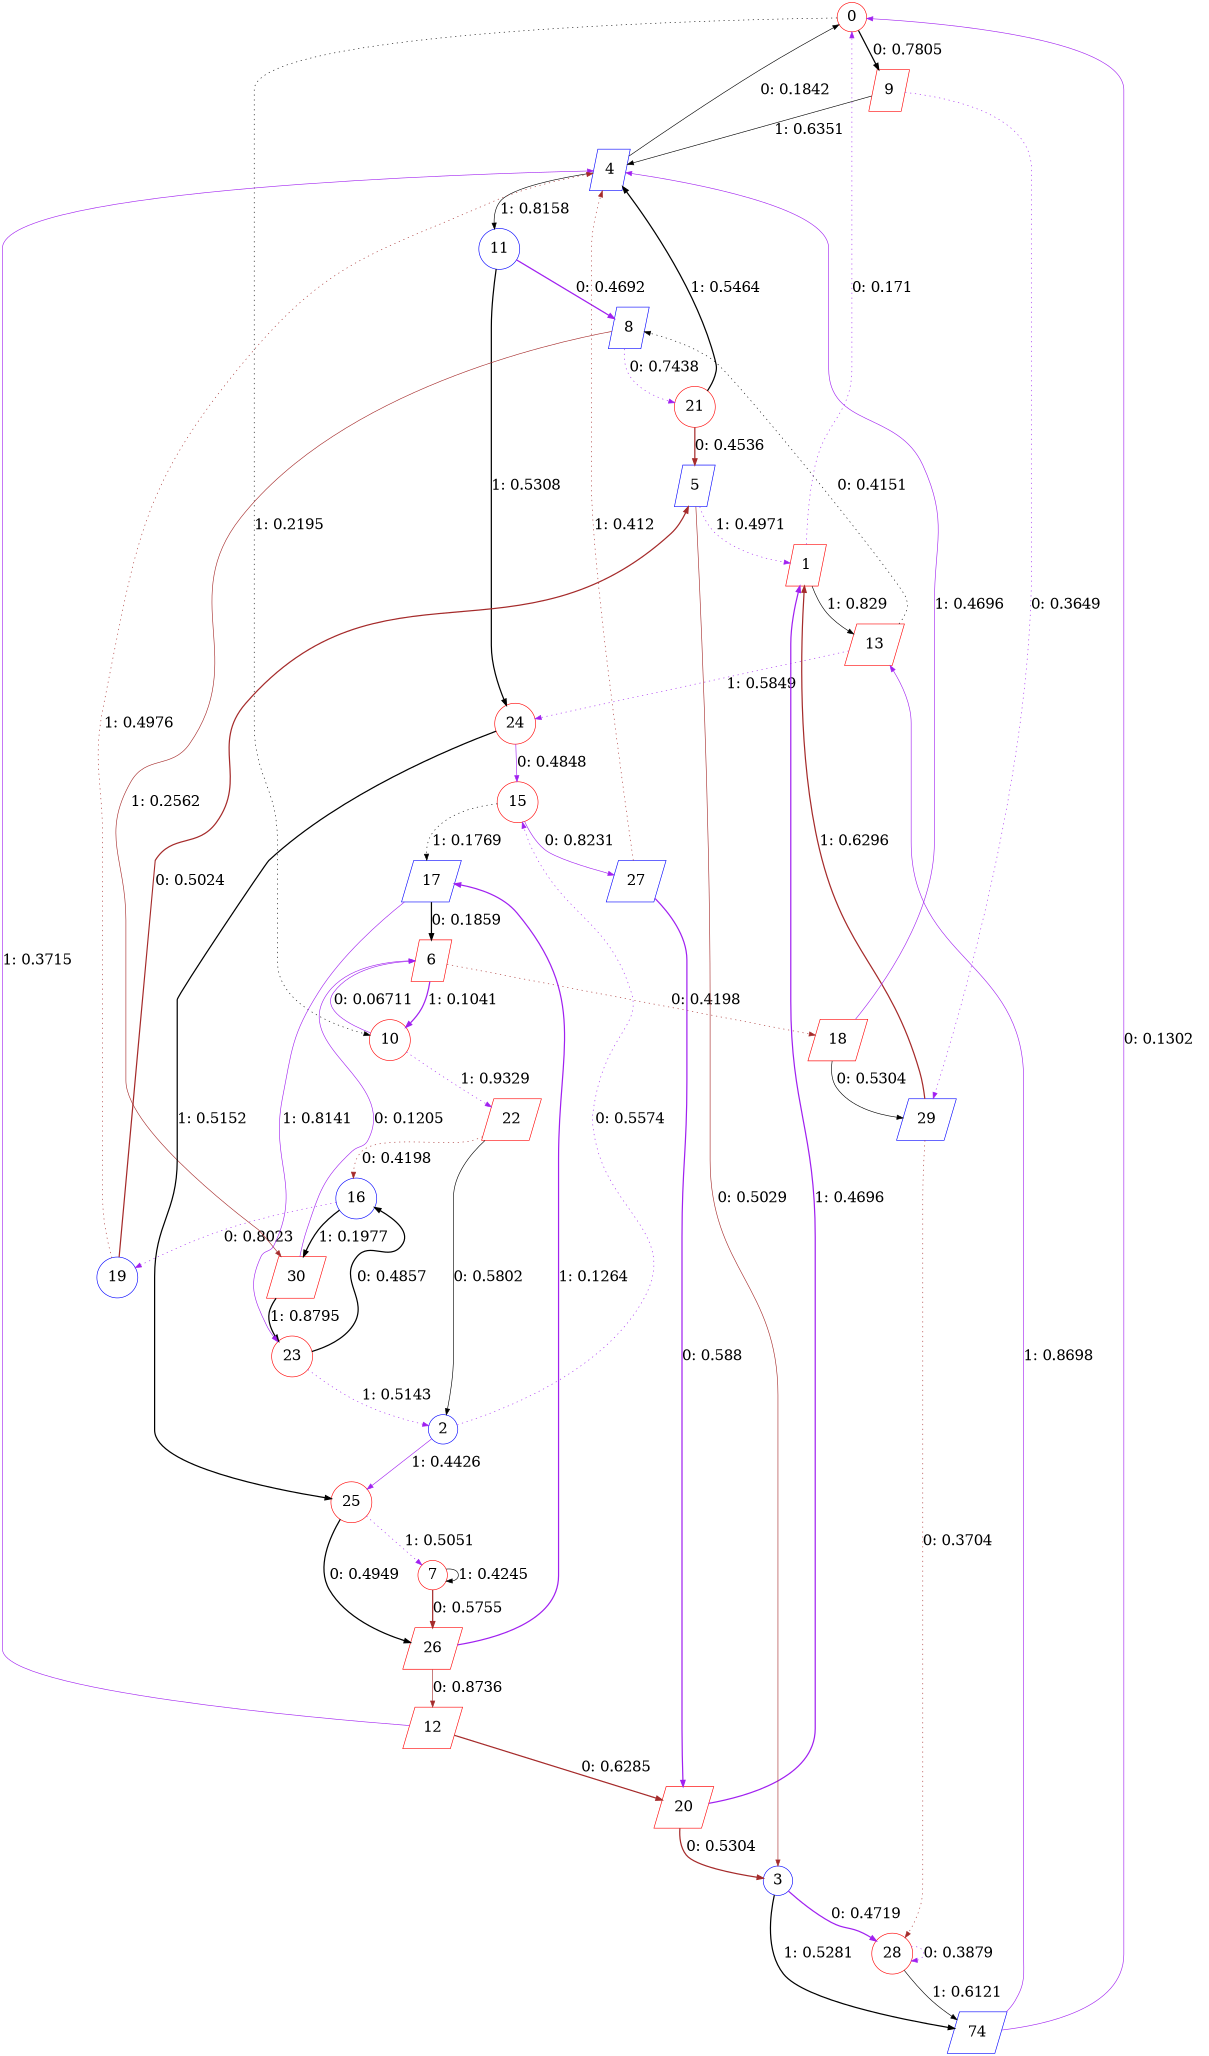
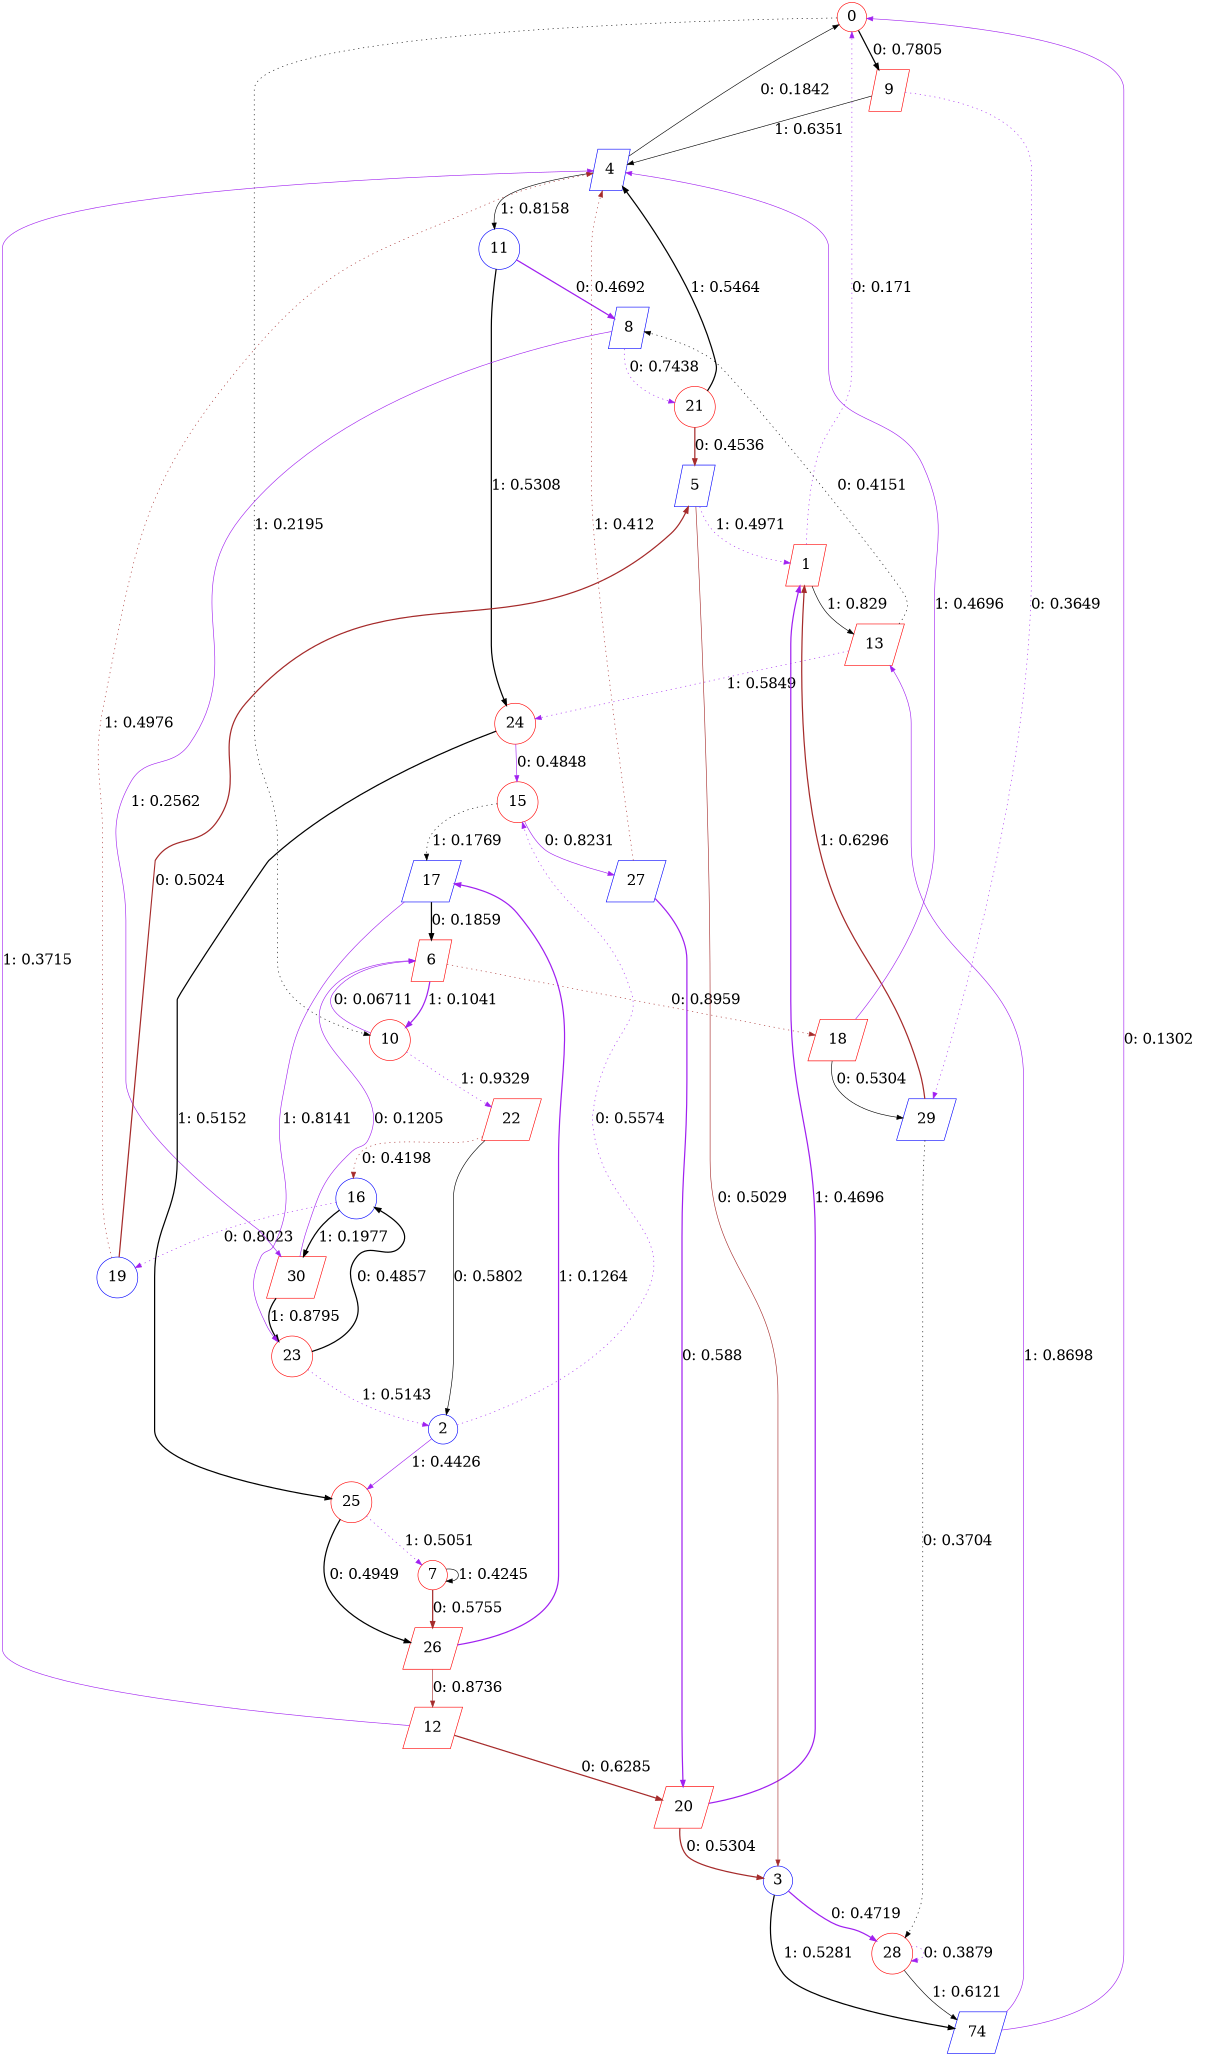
(202, 720) -> (202, 720)
(713, 1000) -> (713, 1000)
(923, 1538) -> (923, 1538)
